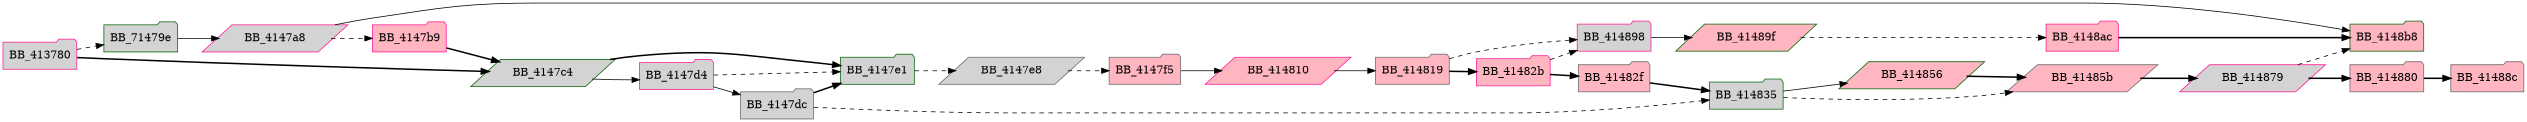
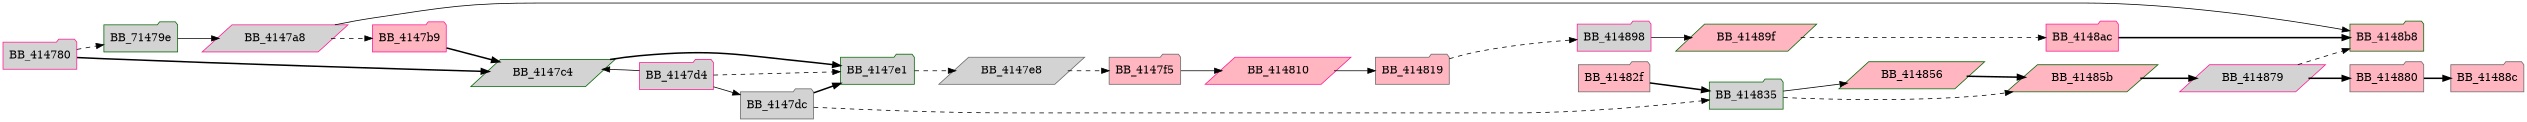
(40, 56) -> (40, 56)
(1513, 72) -> none
(2082, 78) -> (2082, 78)
(612, 80) -> (625, 70)
